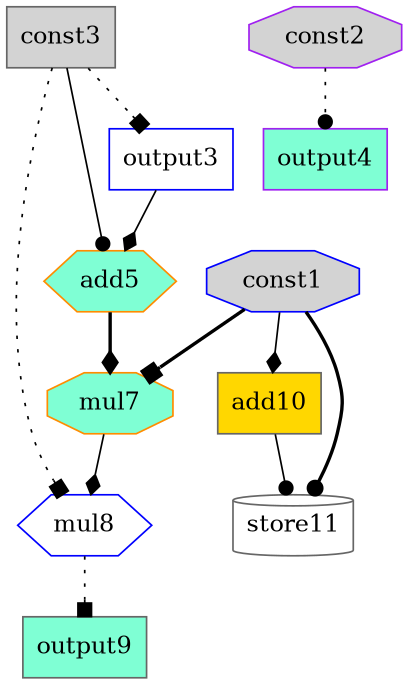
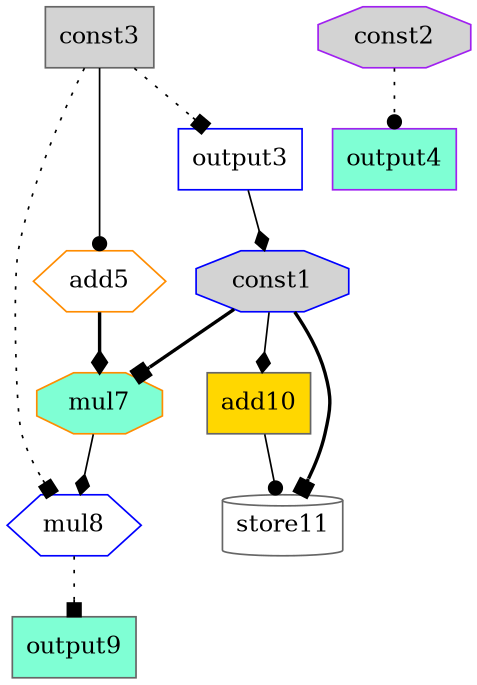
(145, 211) -> (254, 211)
(110, 281) -> (100, 281)
(342, 395) -> (329, 393)
